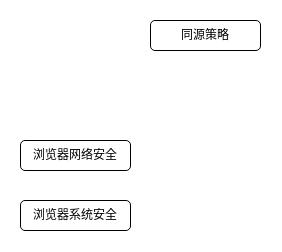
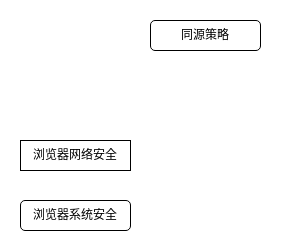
(76, 156) -> (76, 156)
